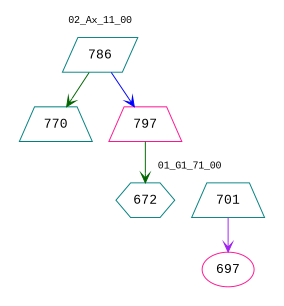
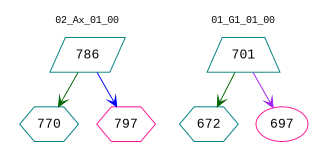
(101, 21) -> (88, 21)
(56, 124) -> (49, 124)
(145, 124) -> (126, 124)
(145, 163) -> (228, 85)
(190, 166) -> (244, 21)
